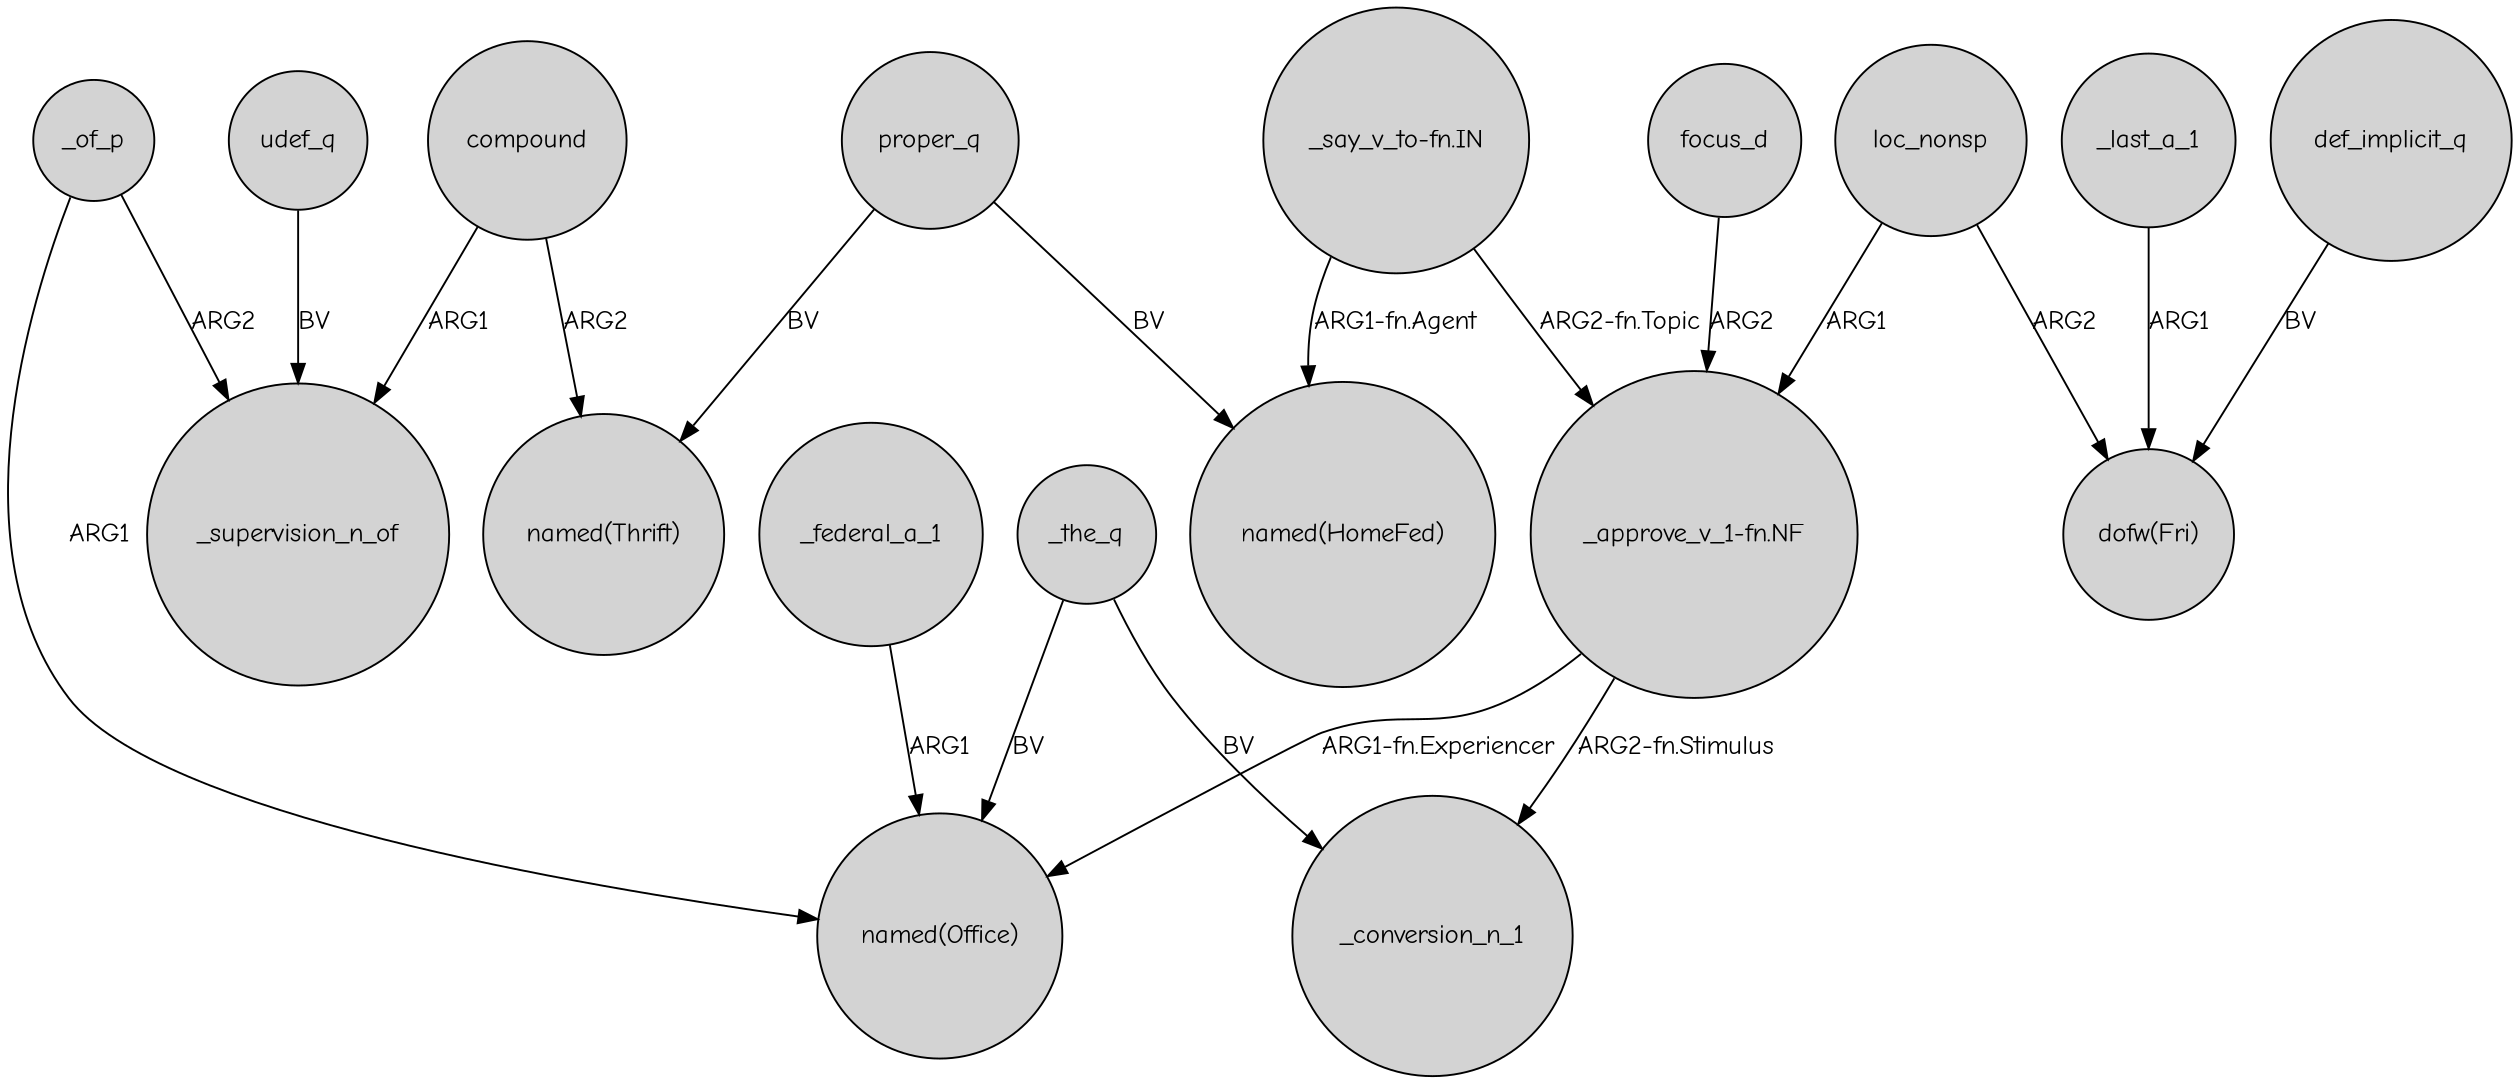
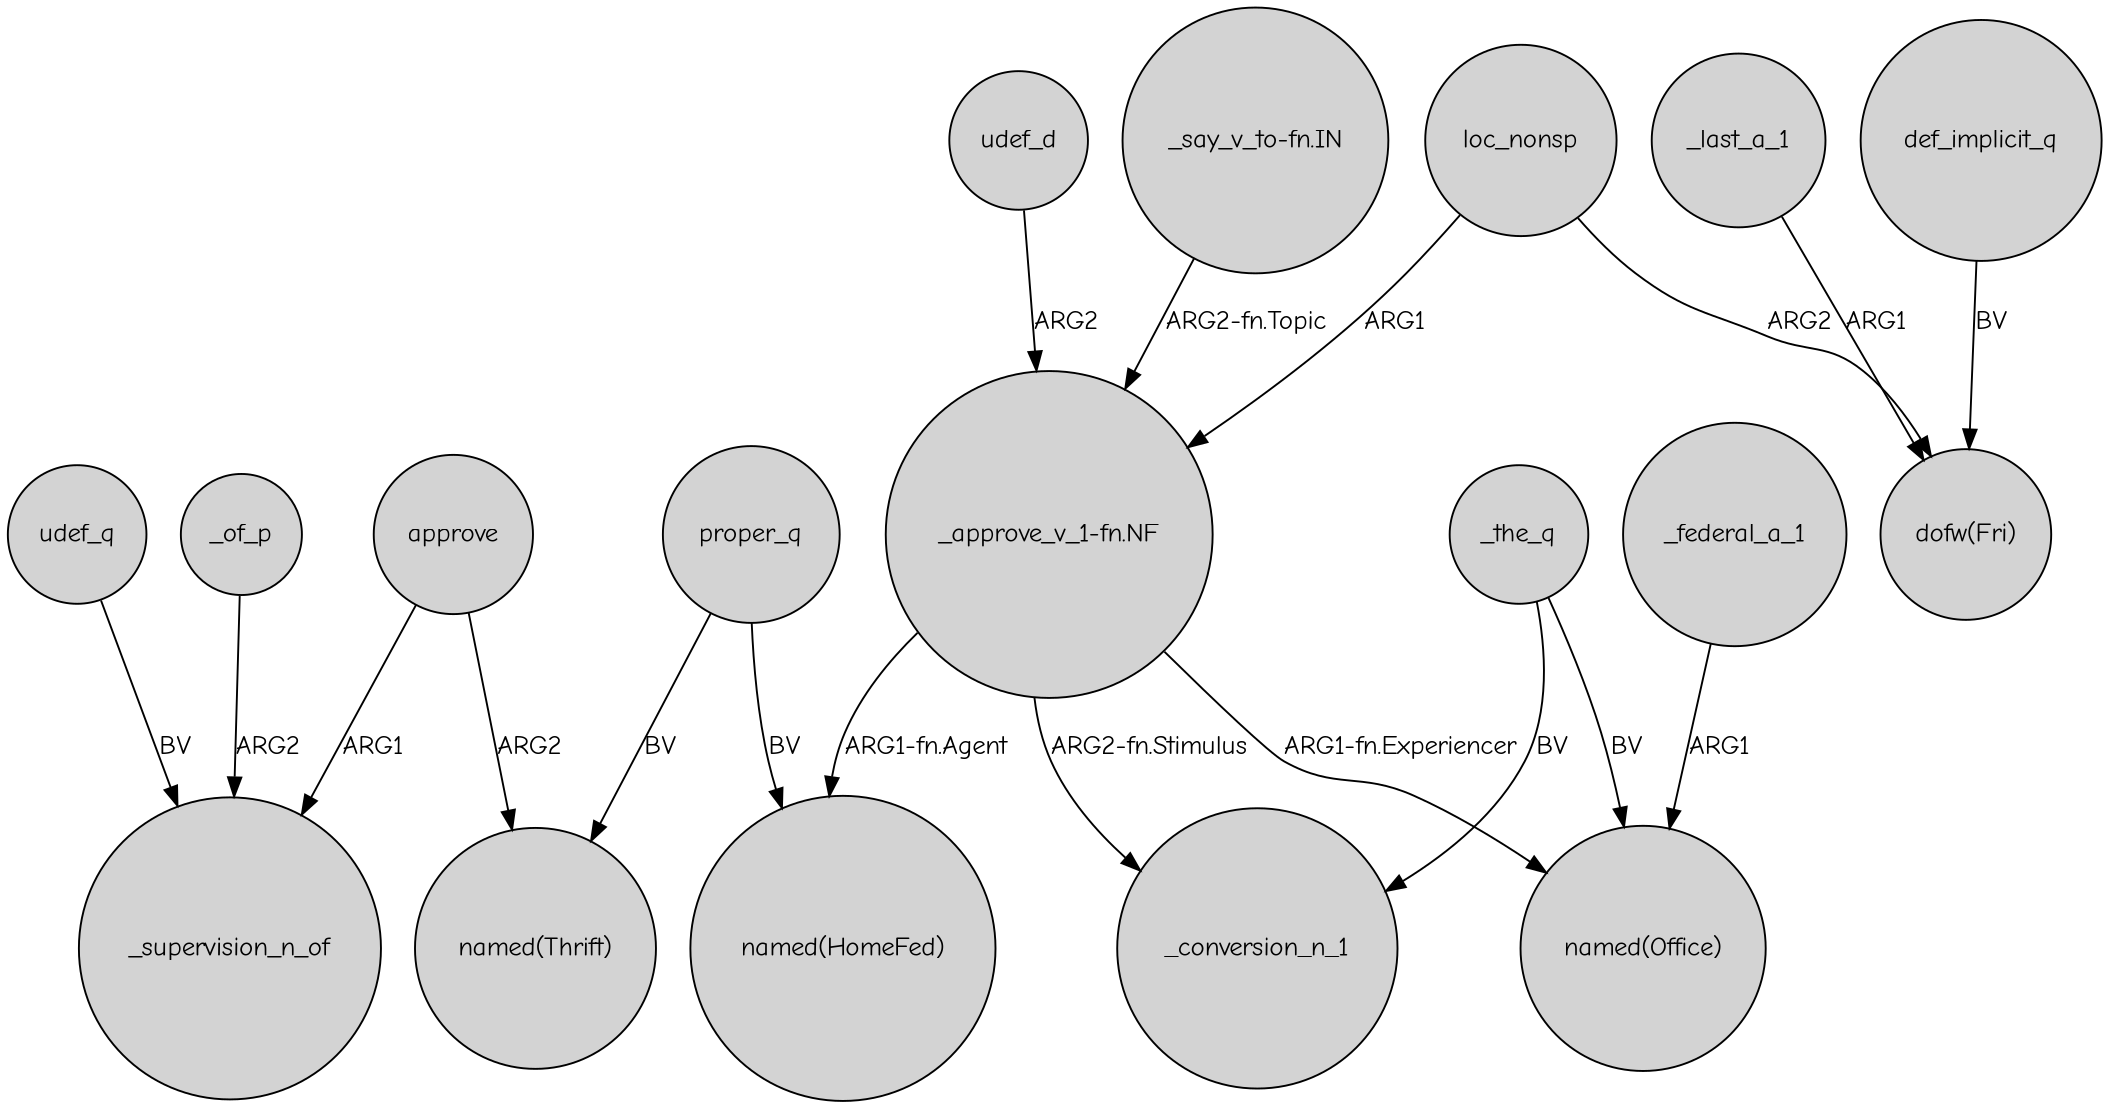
(527, 140) -> (453, 534)
(1725, 140) -> (1019, 140)
(1314, 310) -> (863, 698)
(172, 768) -> none
